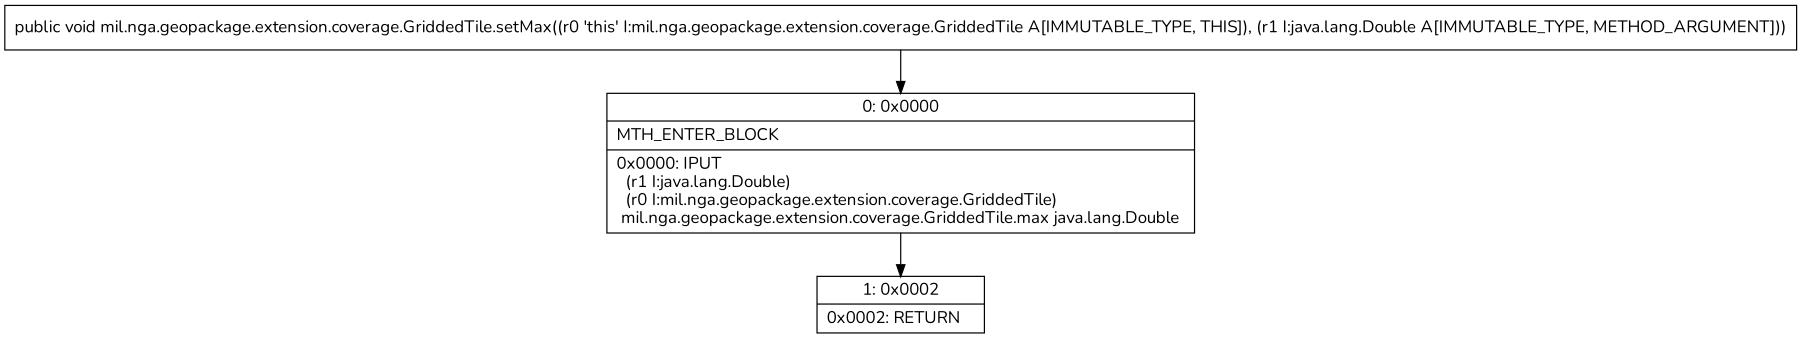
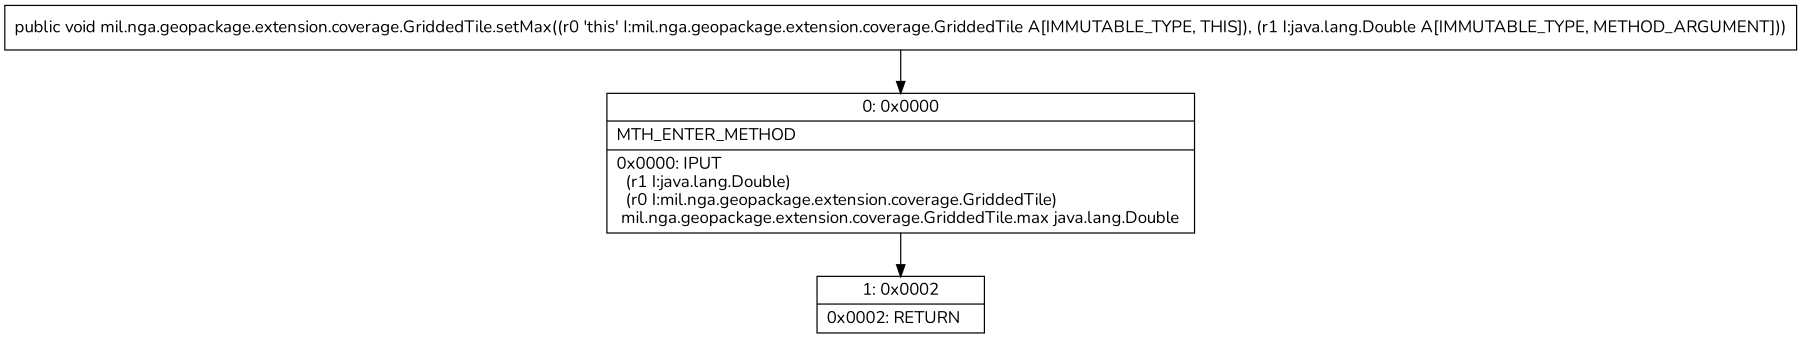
(698, 135) -> (707, 135)
